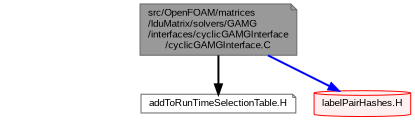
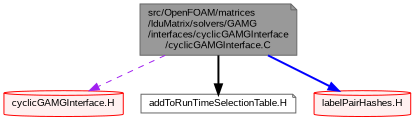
none -> (64, 104)
